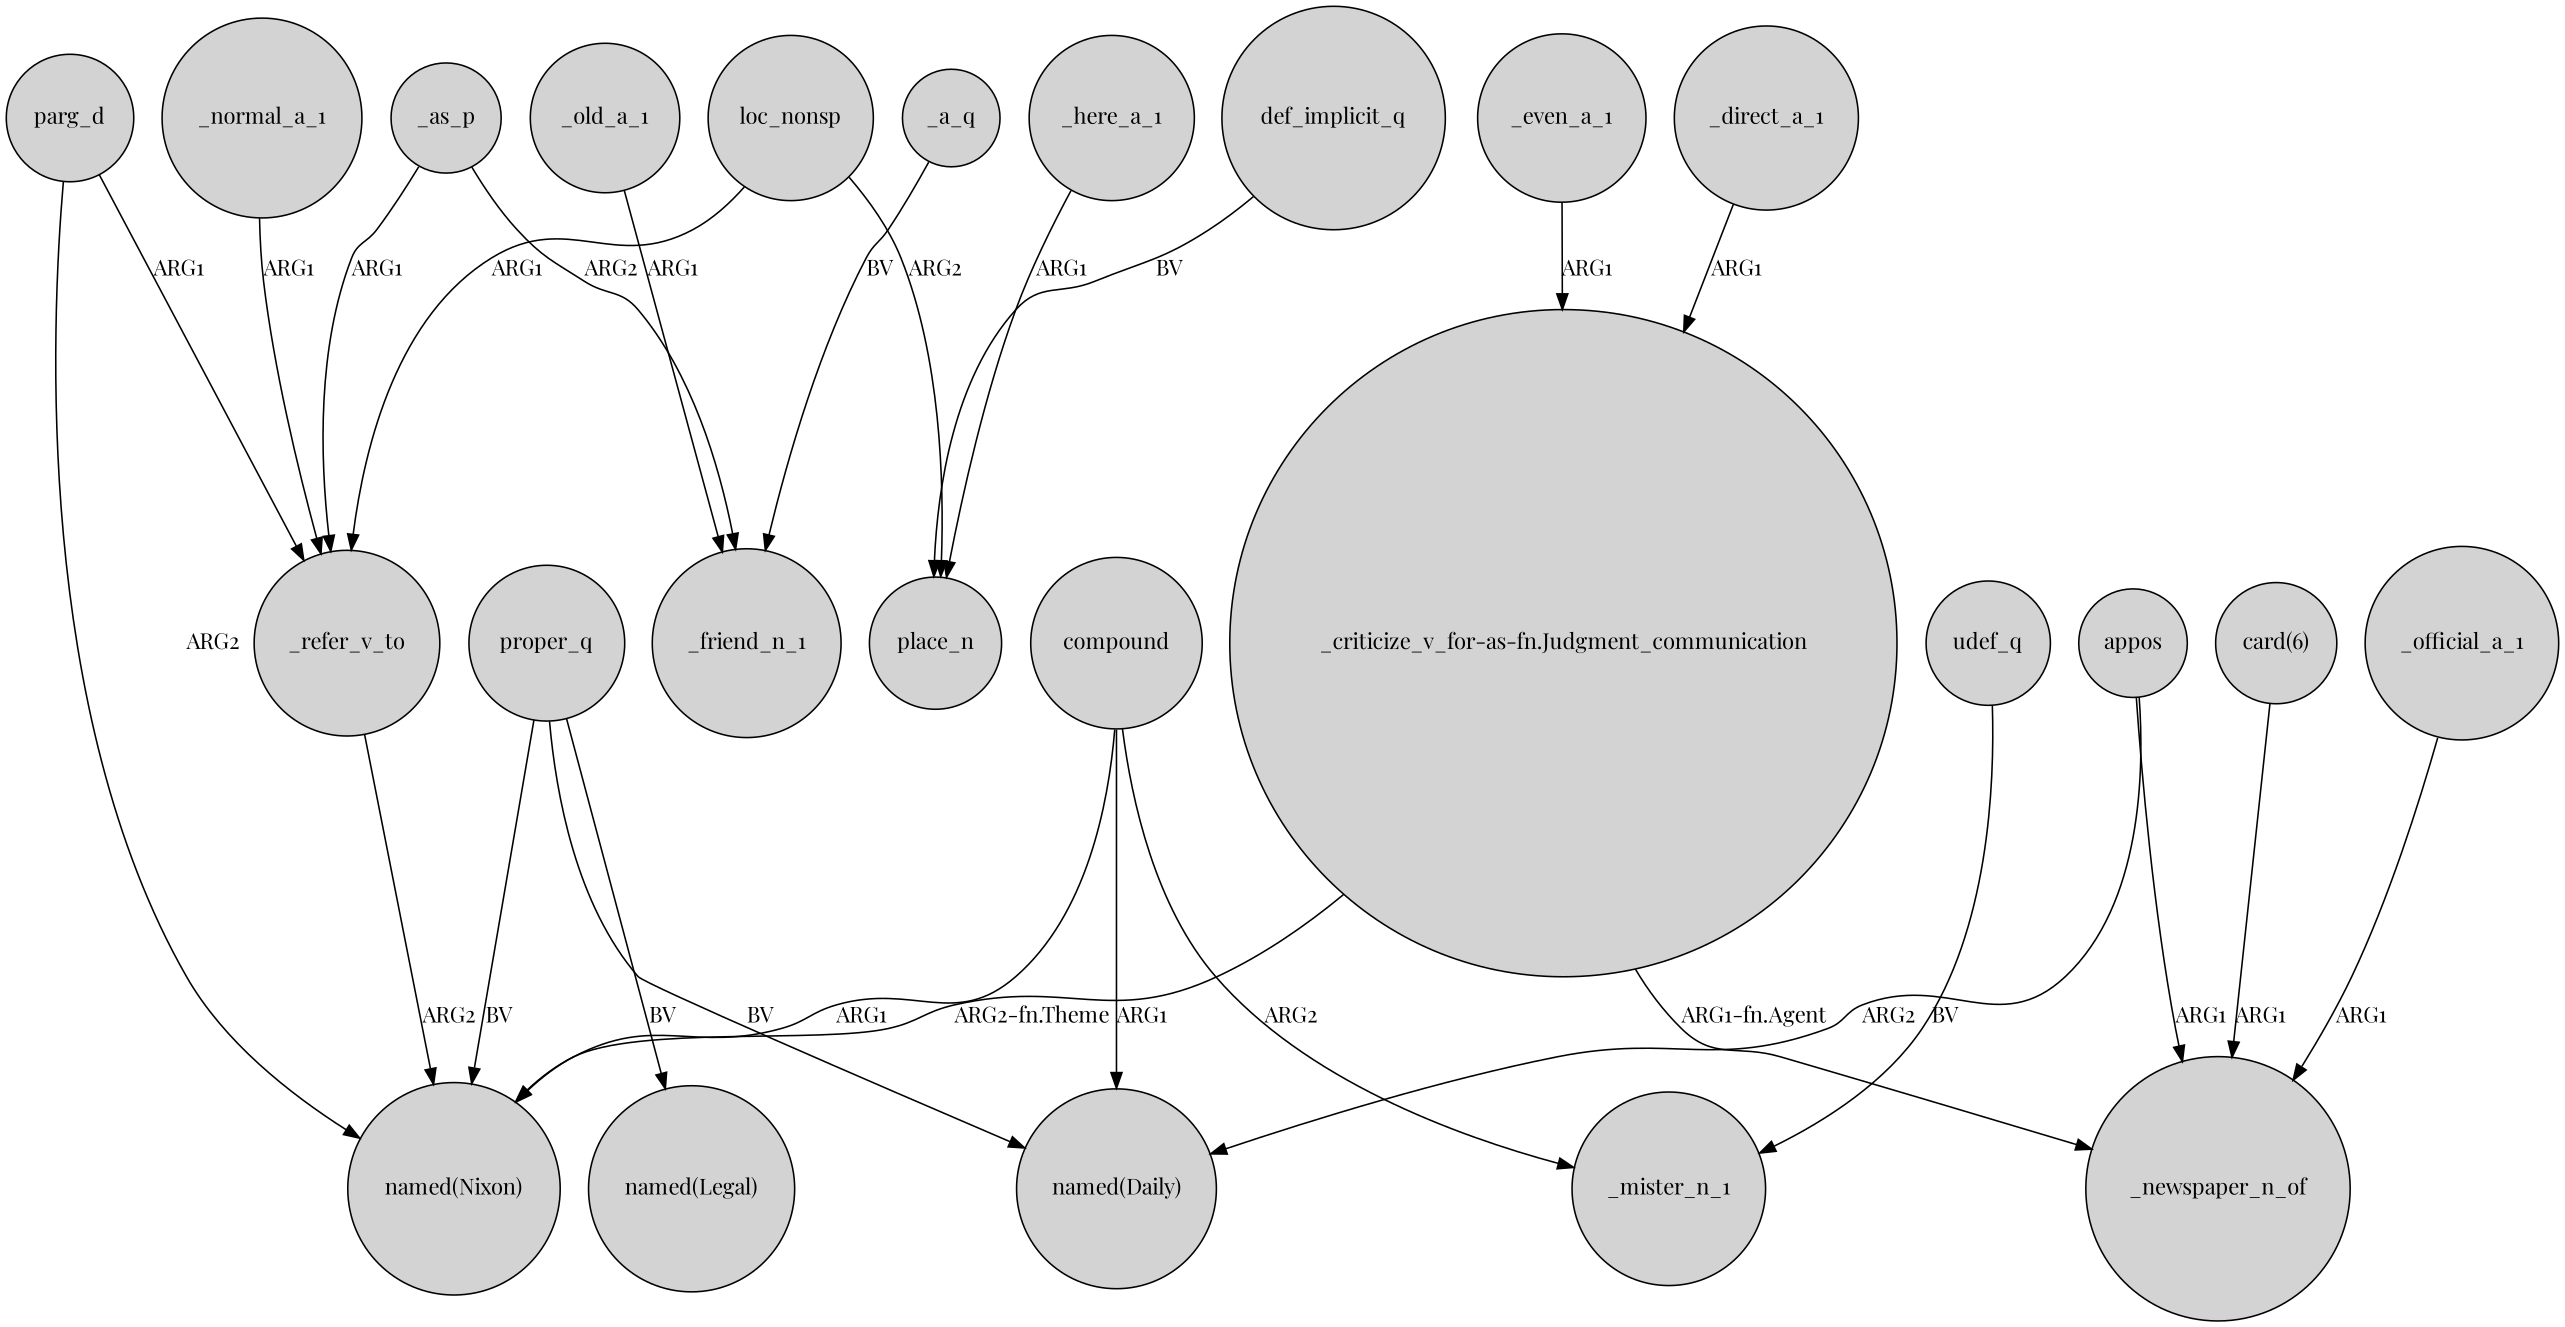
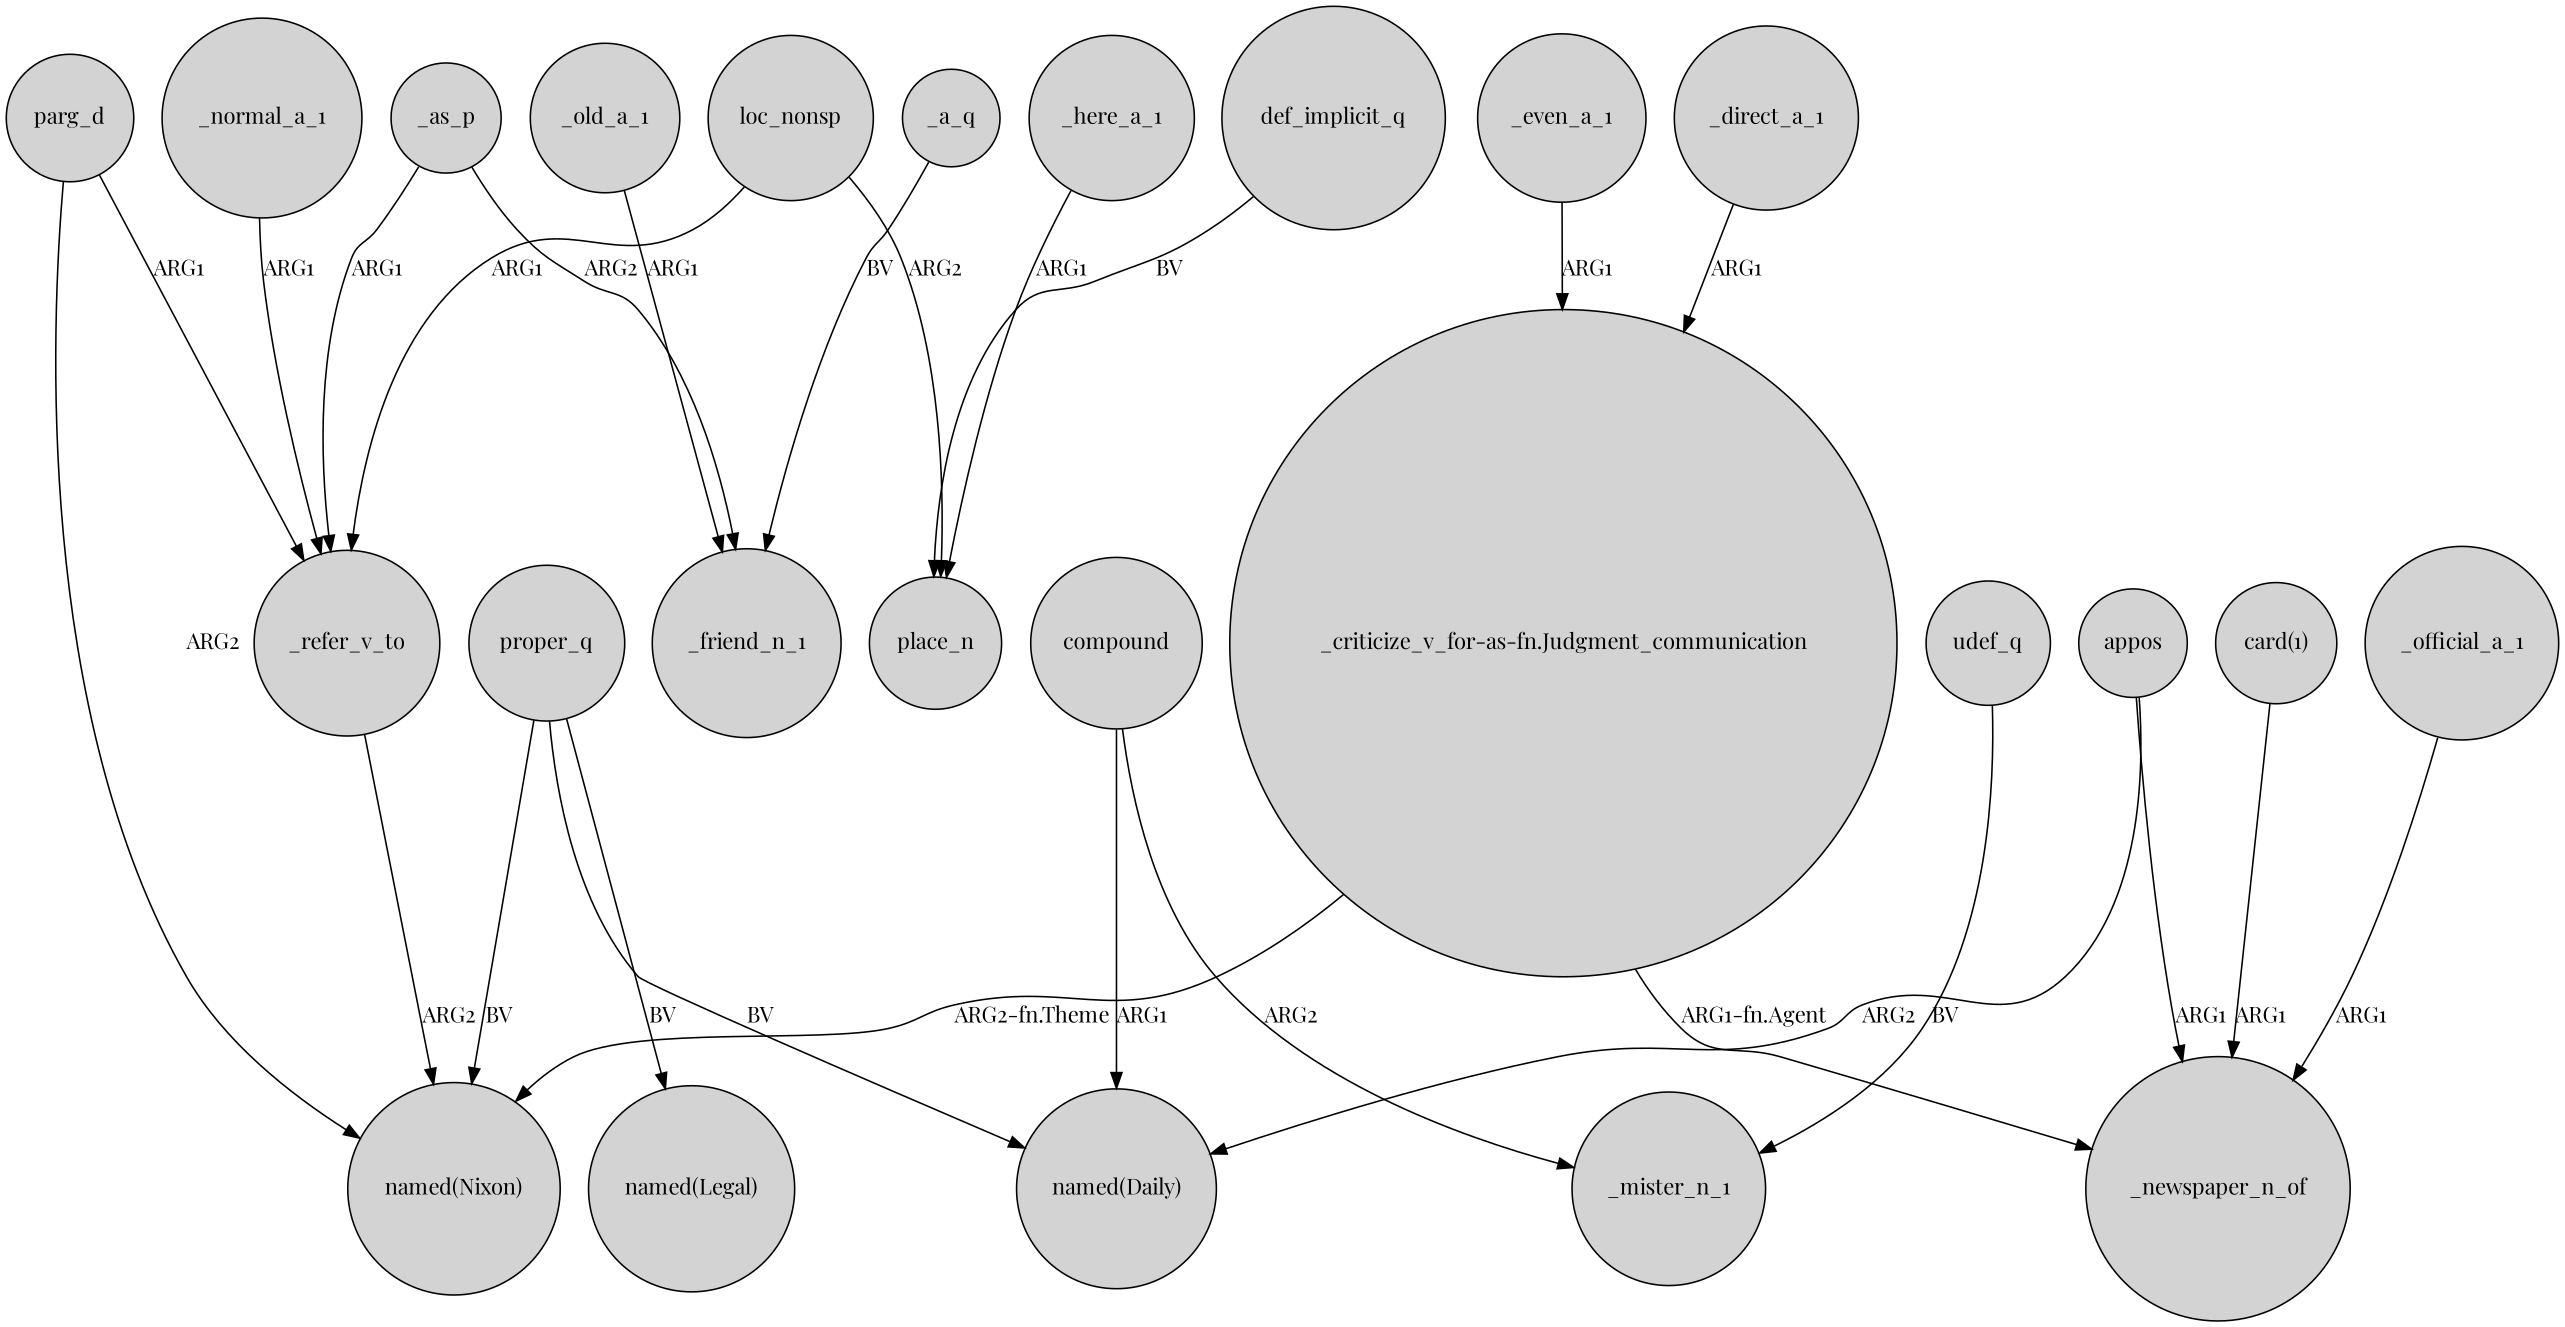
(2276, 643) -> (2276, 643)
(901, 999) -> none
